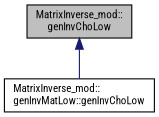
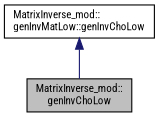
(79, 64) -> (79, 64)
